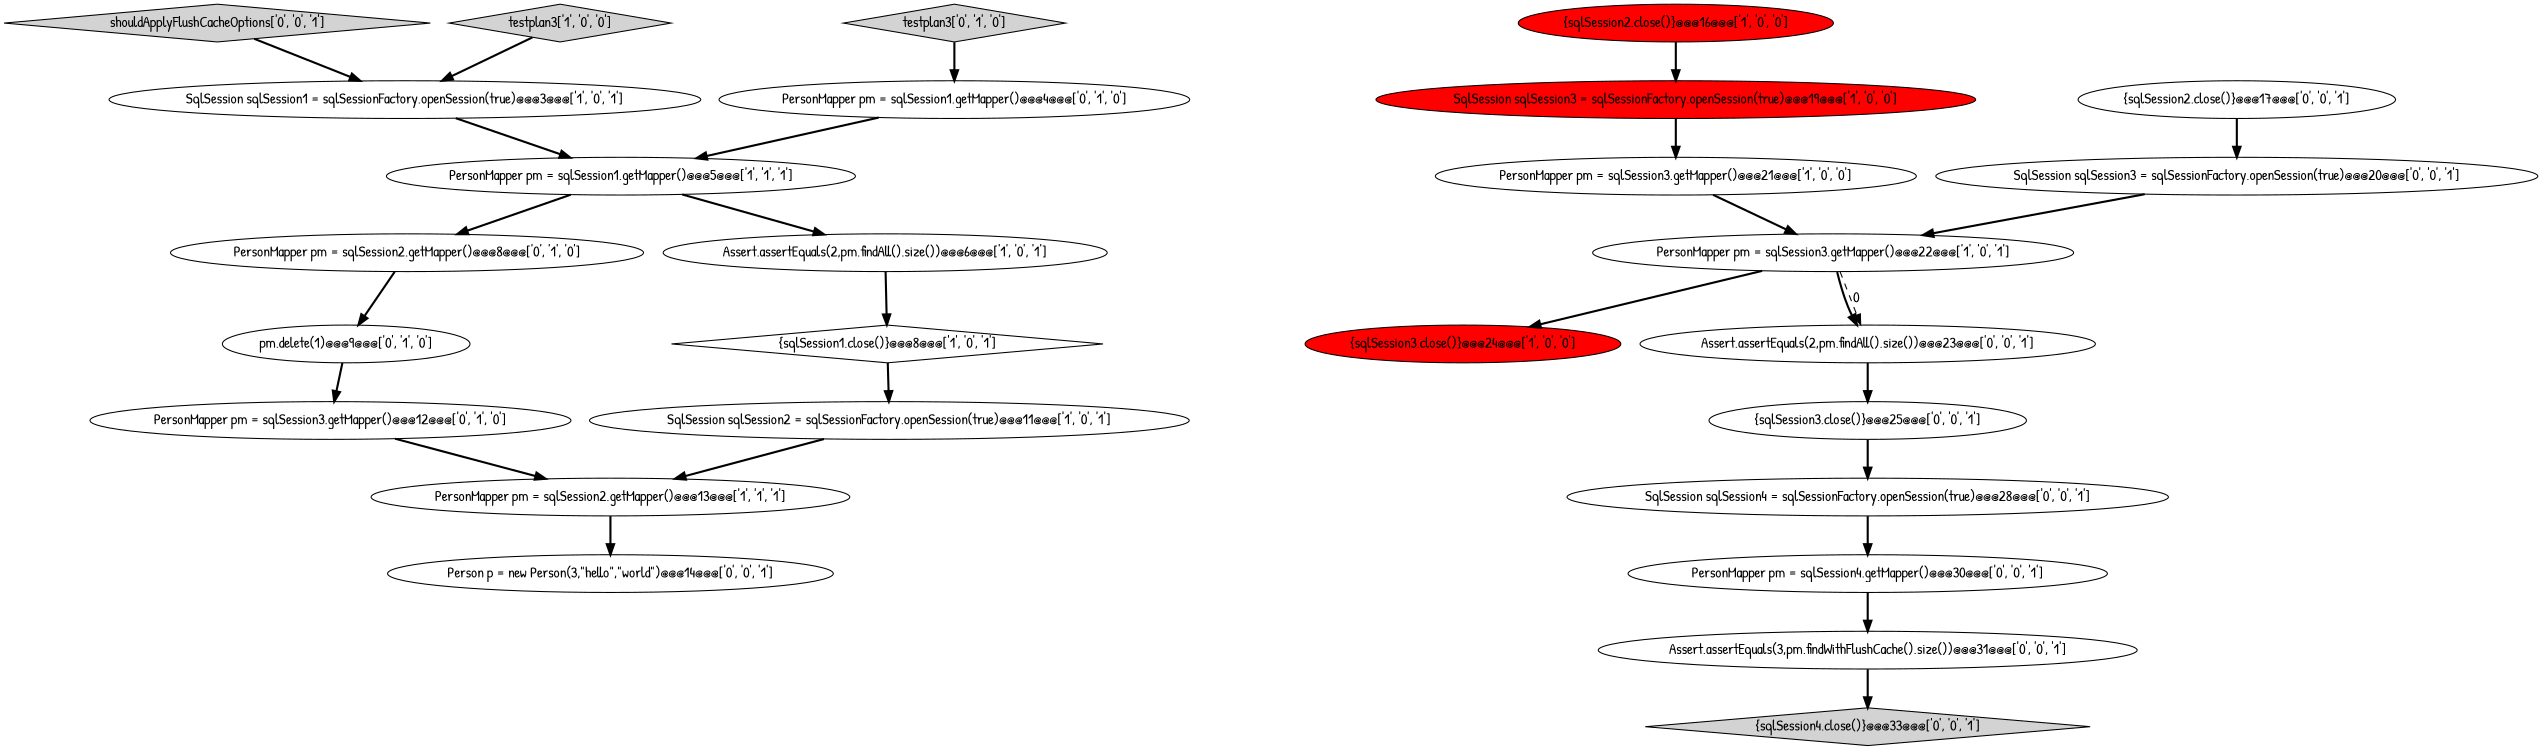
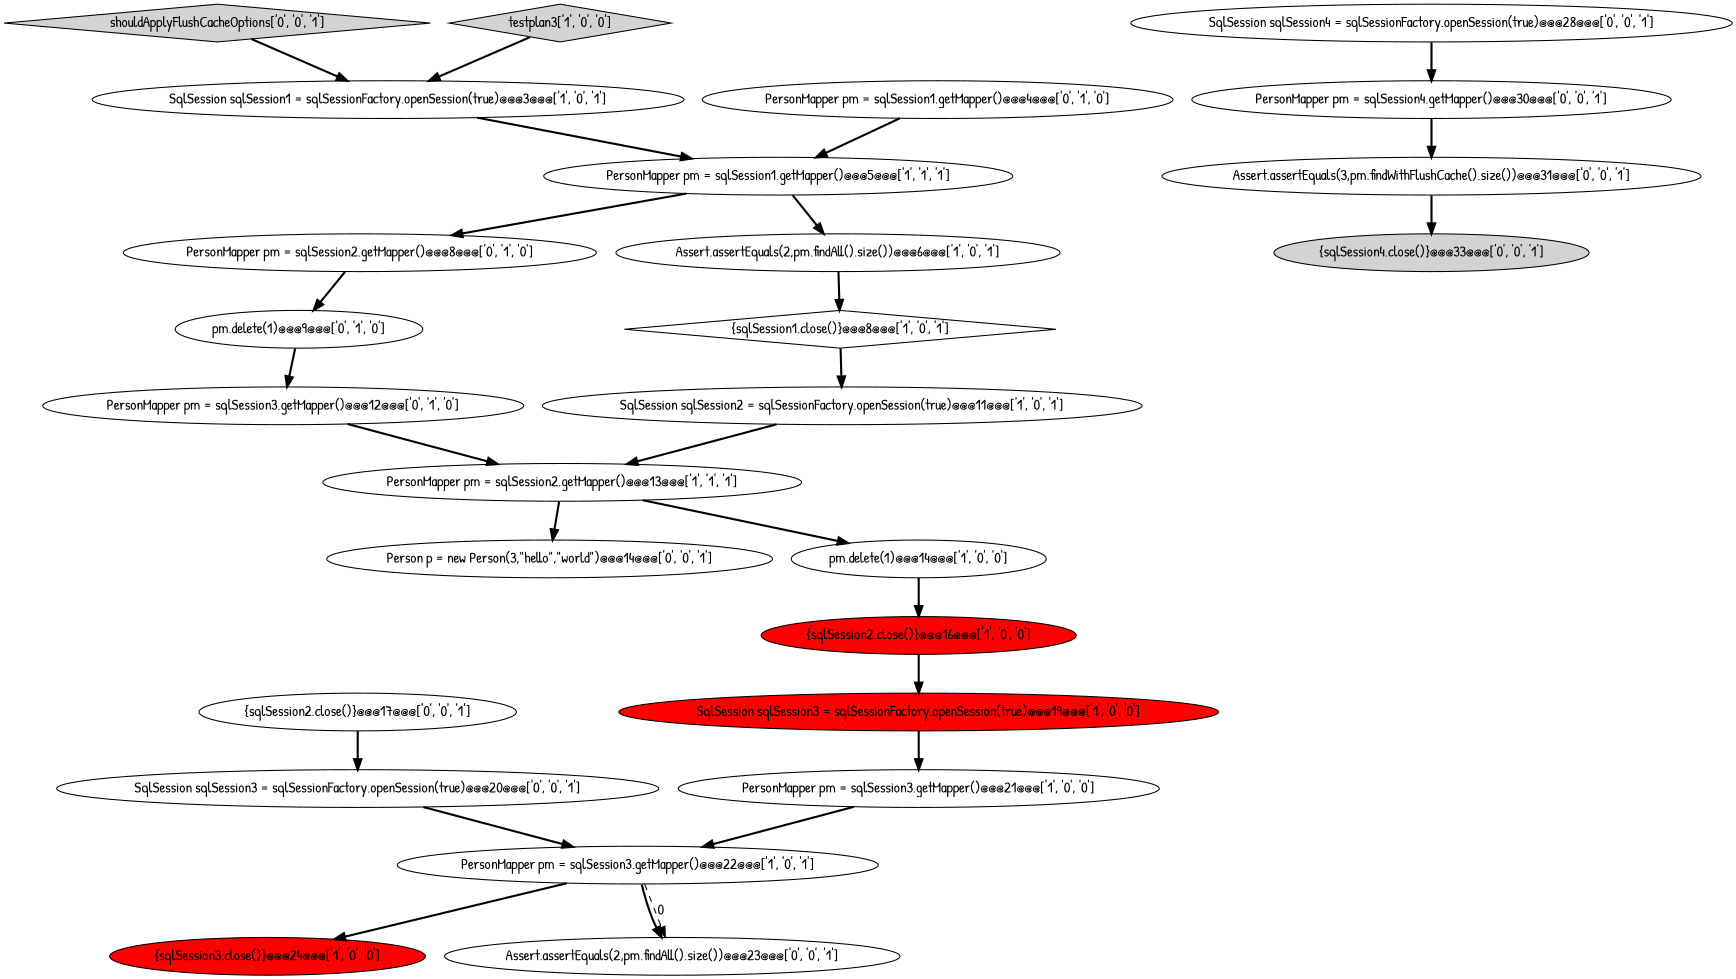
(954, 23) -> none
(1868, 420) -> none
none -> (919, 559)
(1868, 727) -> (1431, 253)
